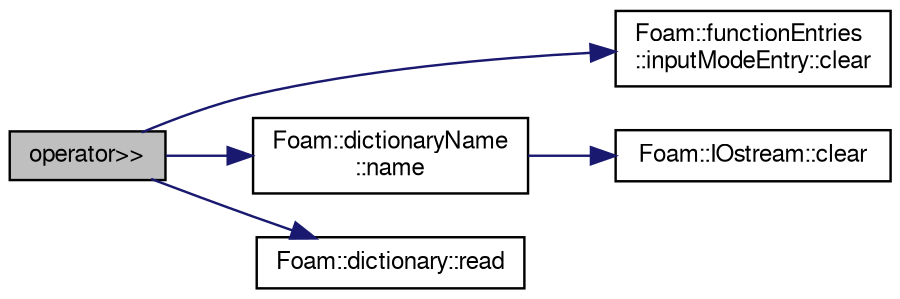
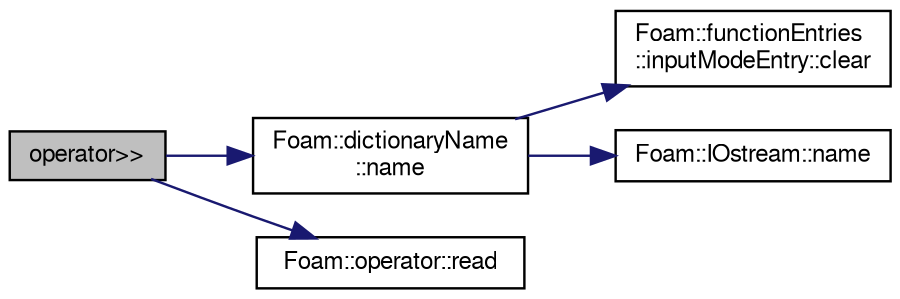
(363, 75) -> (560, 106)
(753, 156) -> (753, 156)
(391, 263) -> (391, 263)
